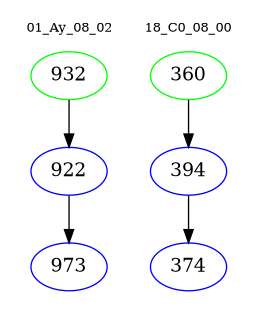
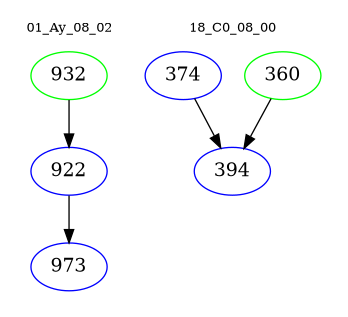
(189, 213) -> (205, 117)
